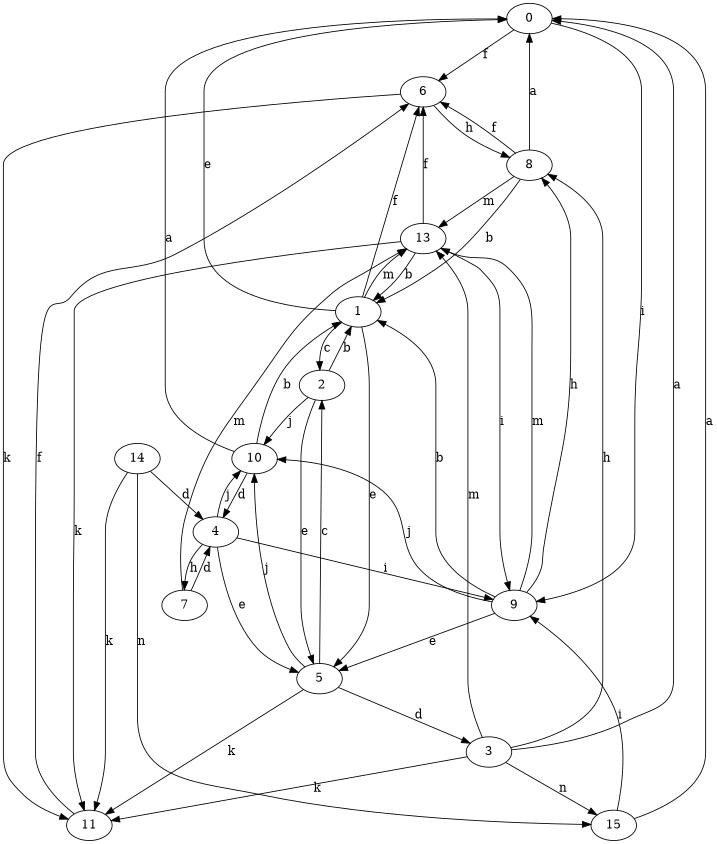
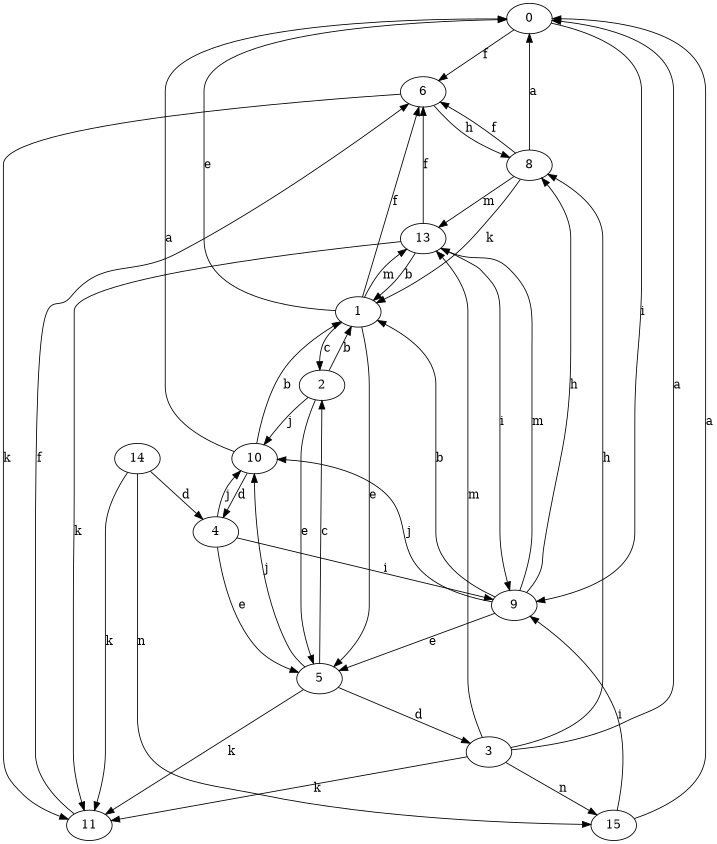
(490, 239) -> (490, 239)
(185, 605) -> none
